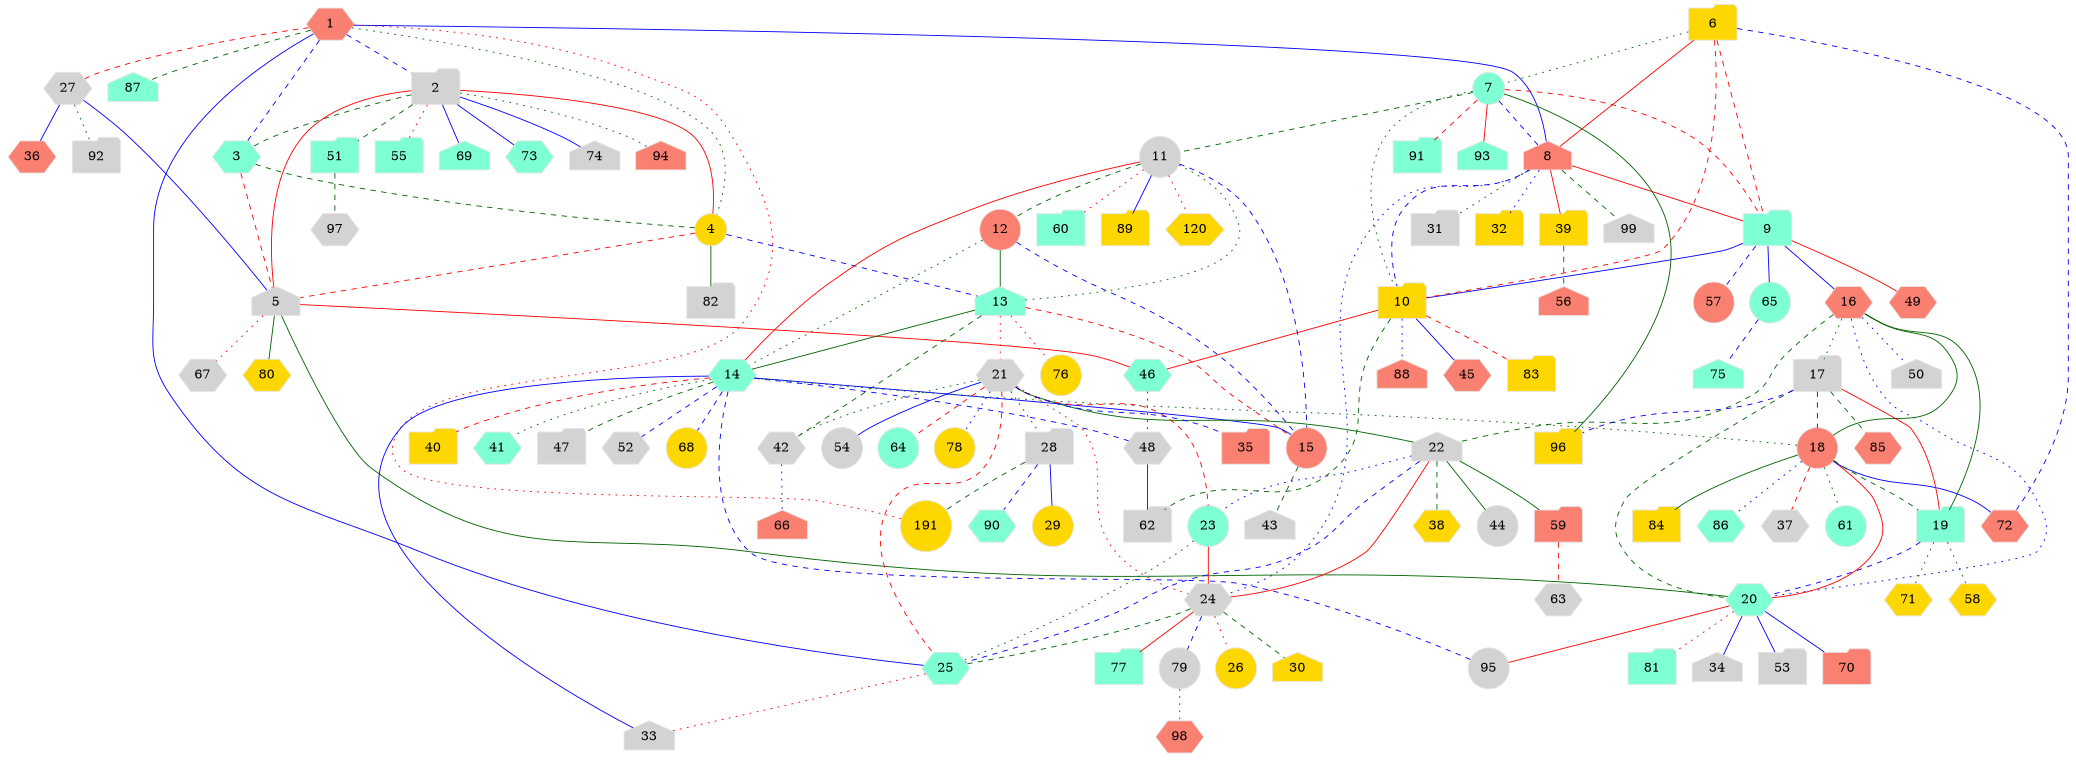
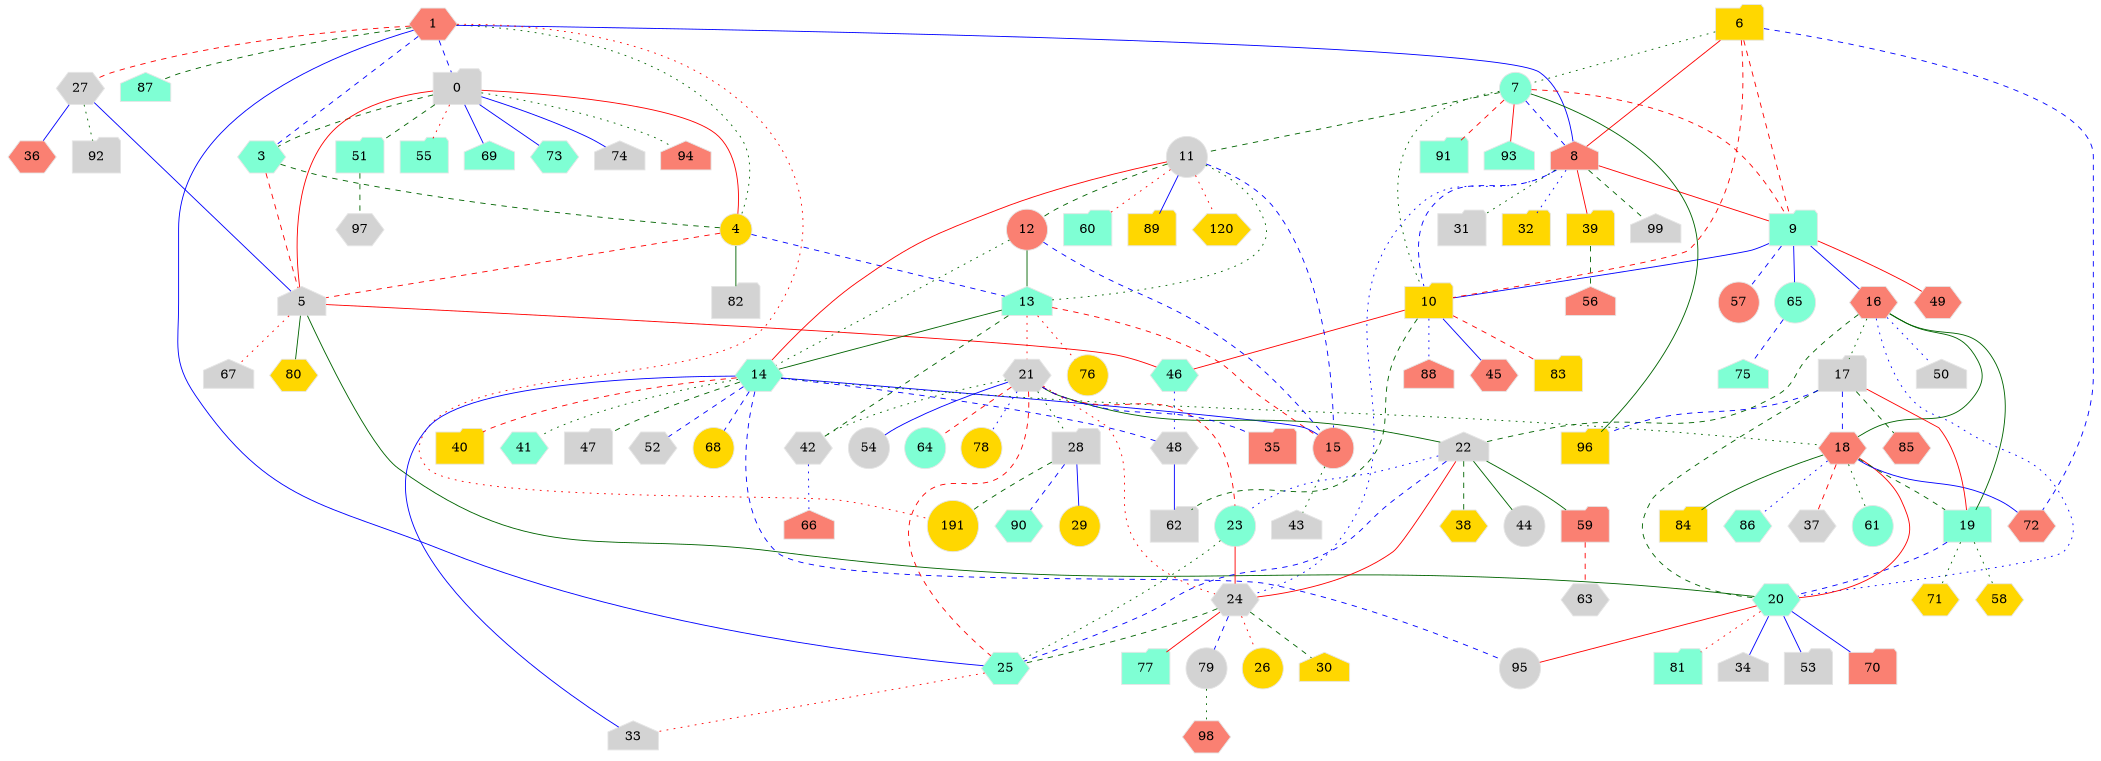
(436, 88) -> (457, 88)
(203, 375) -> (229, 375)
(1817, 448) -> (1842, 448)
(1283, 498) -> (1310, 498)
